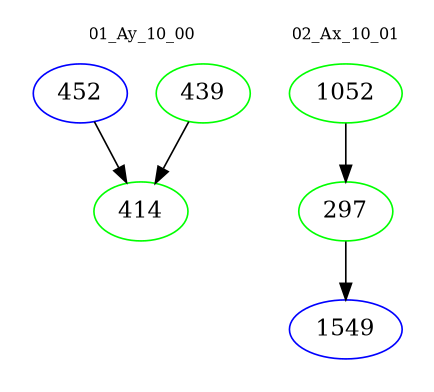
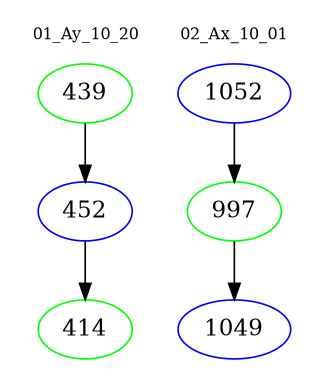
(142, 35) -> (86, 35)
(346, 93) -> (234, 93)
(176, 145) -> (85, 144)
(346, 211) -> (234, 211)
(346, 329) -> (234, 329)
